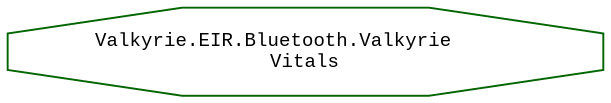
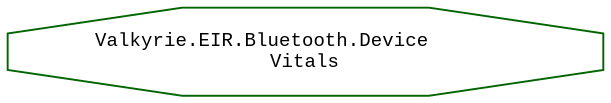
(305, 52) -> (305, 52)
